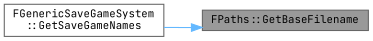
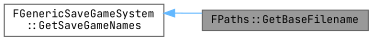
(178, 28) -> (189, 13)
